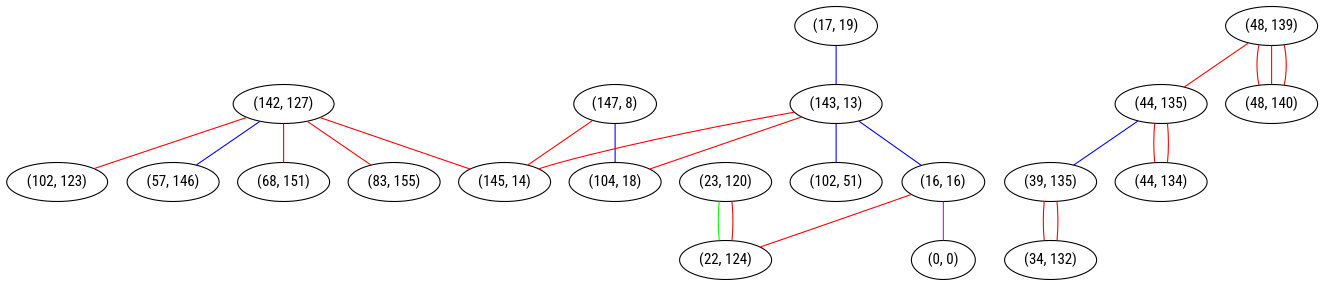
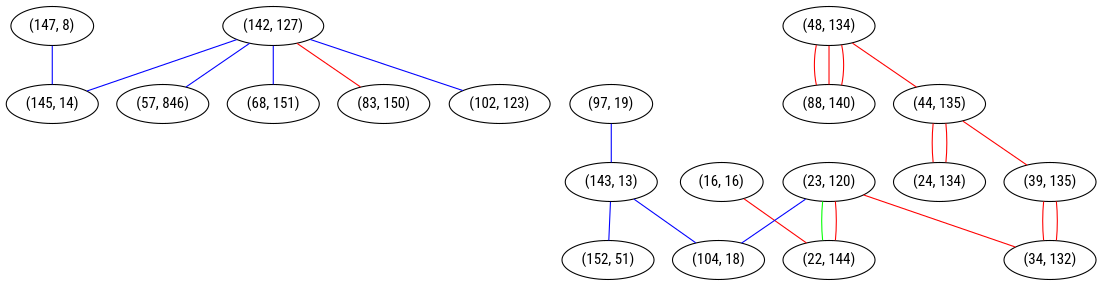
(836, 26) -> (611, 104)
(1272, 26) -> (829, 26)
(1272, 104) -> (829, 104)
(666, 137) -> none
(615, 141) -> (769, 224)
(170, 143) -> (386, 65)
(284, 143) -> (273, 65)
(395, 143) -> (162, 65)
(560, 143) -> (52, 65)
(726, 143) -> (665, 221)
(890, 143) -> none
(1106, 143) -> (995, 143)
(173, 182) -> (163, 104)
(394, 182) -> (384, 104)
(836, 182) -> (608, 260)
(1161, 182) -> (940, 182)
none -> (939, 221)
(726, 260) -> (829, 260)
(943, 260) -> none
